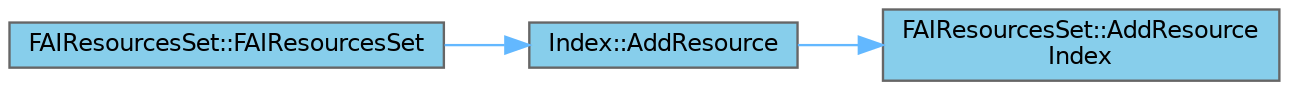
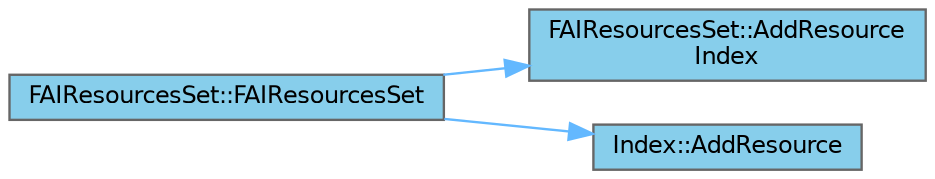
(828, 45) -> (474, 72)
